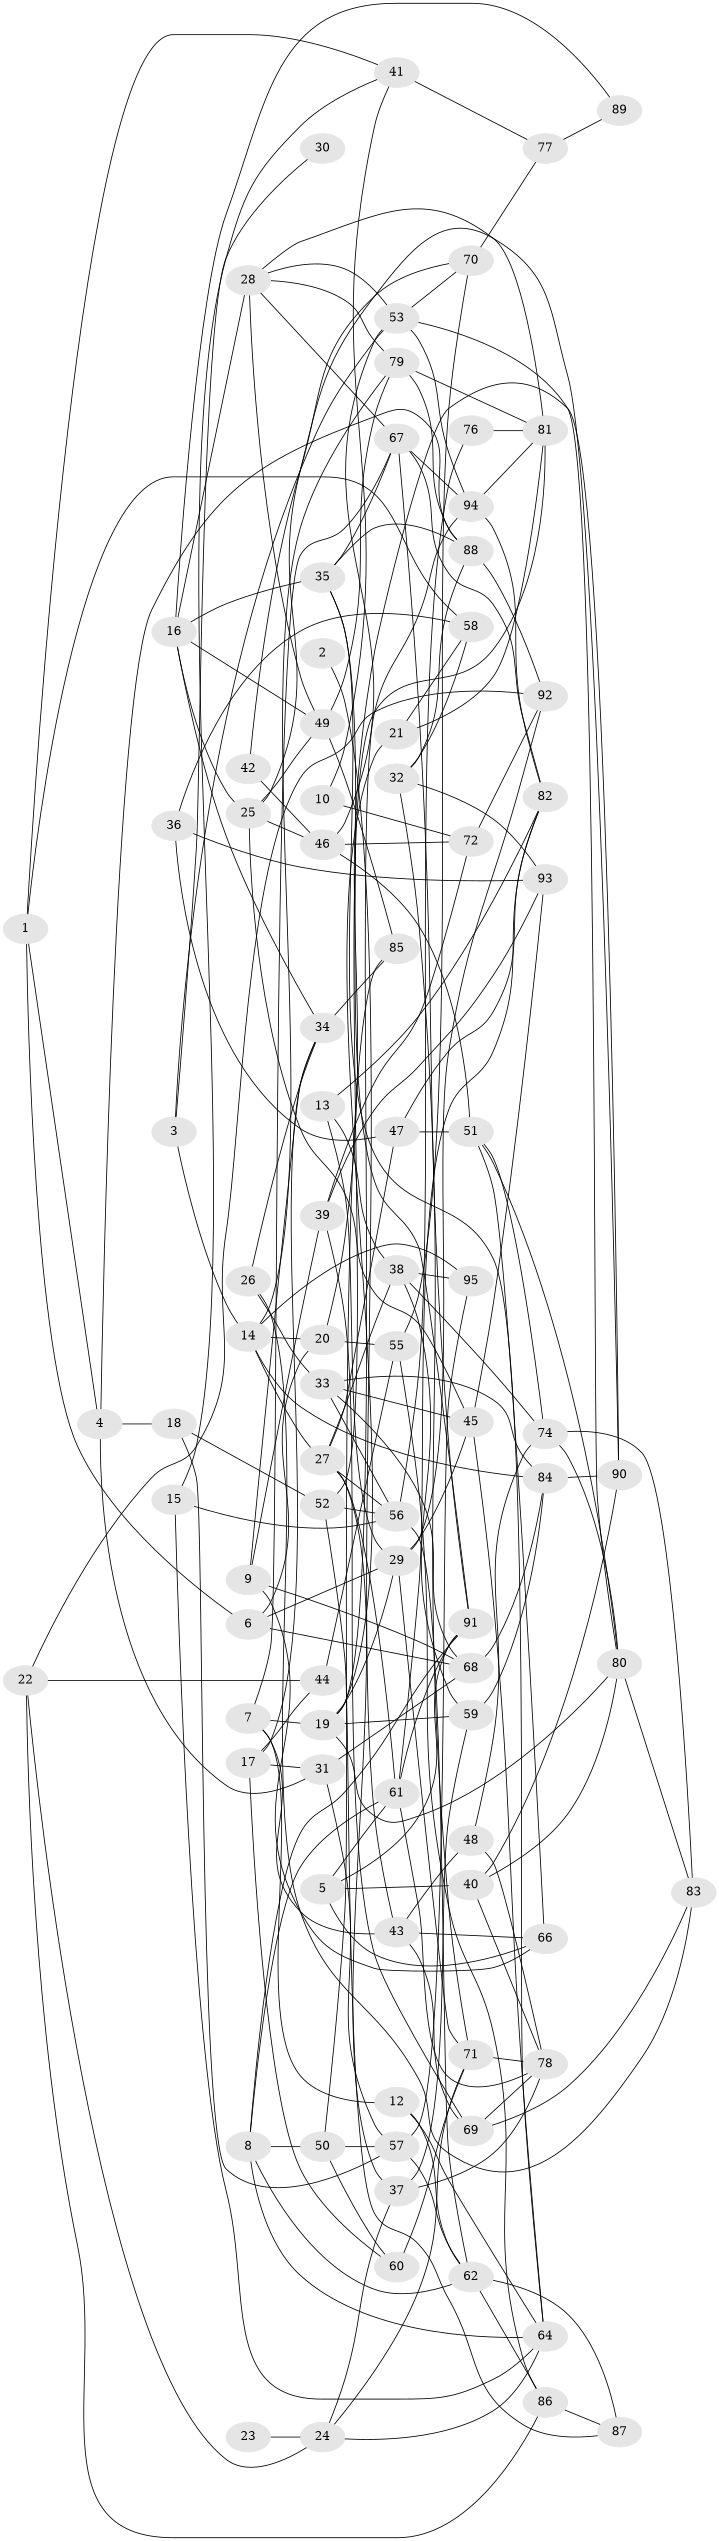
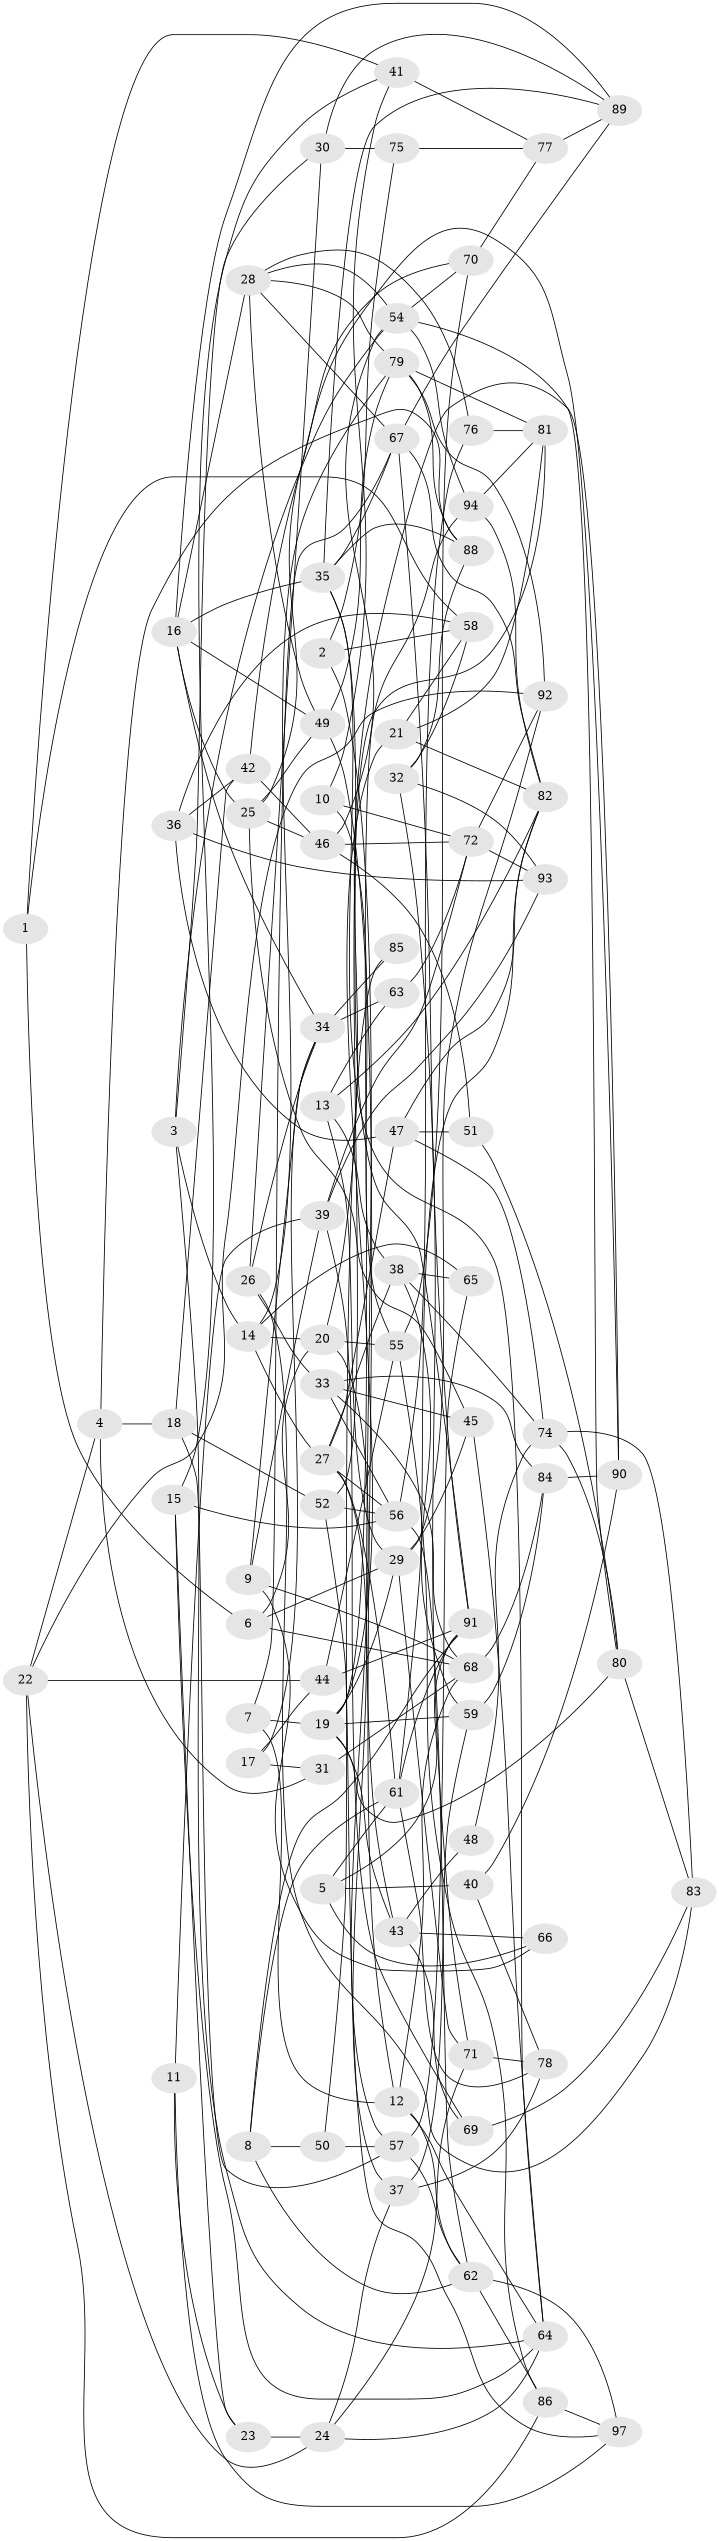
none -> (446, 35)
none -> (397, 148)
(466, 221) -> (410, 286)
none -> (350, 226)
(397, 318) -> (397, 318)
(428, 467) -> (503, 272)
(510, 609) -> (509, 512)
none -> (397, 640)
none -> (471, 766)
none -> (218, 792)
(373, 865) -> (371, 1412)
none -> (275, 880)
none -> (397, 993)
none -> (367, 1071)
none -> (201, 1093)
(514, 1152) -> (508, 861)
(63, 1176) -> (63, 1552)
(522, 1279) -> (517, 1257)
(471, 1281) -> (471, 1281)
(380, 1446) -> none
(528, 1631) -> none
none -> (375, 1661)
(579, 1795) -> none
(277, 1861) -> (365, 1826)
none -> (423, 1881)
(350, 1962) -> (360, 1743)
(527, 1989) -> none
none -> (199, 2040)
none -> (174, 2078)
(509, 2096) -> none
(397, 2267) -> none
(346, 2305) -> (199, 1855)
(620, 2432) -> (620, 2432)
